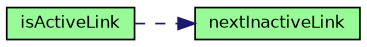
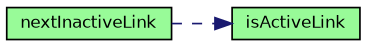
(156, 24) -> (193, 24)
